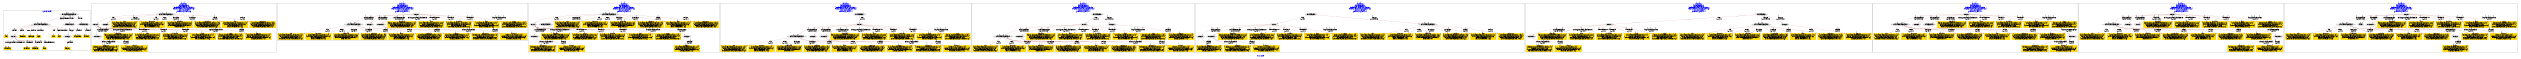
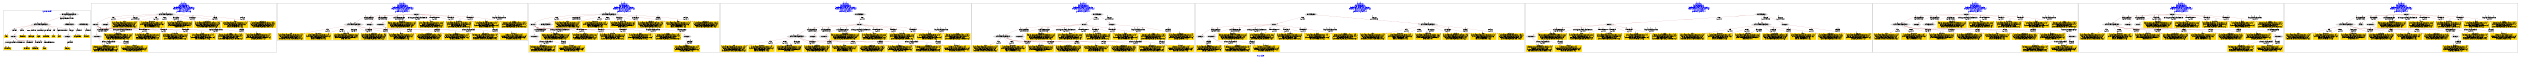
(77, 19) -> none
none -> (46, 37)
